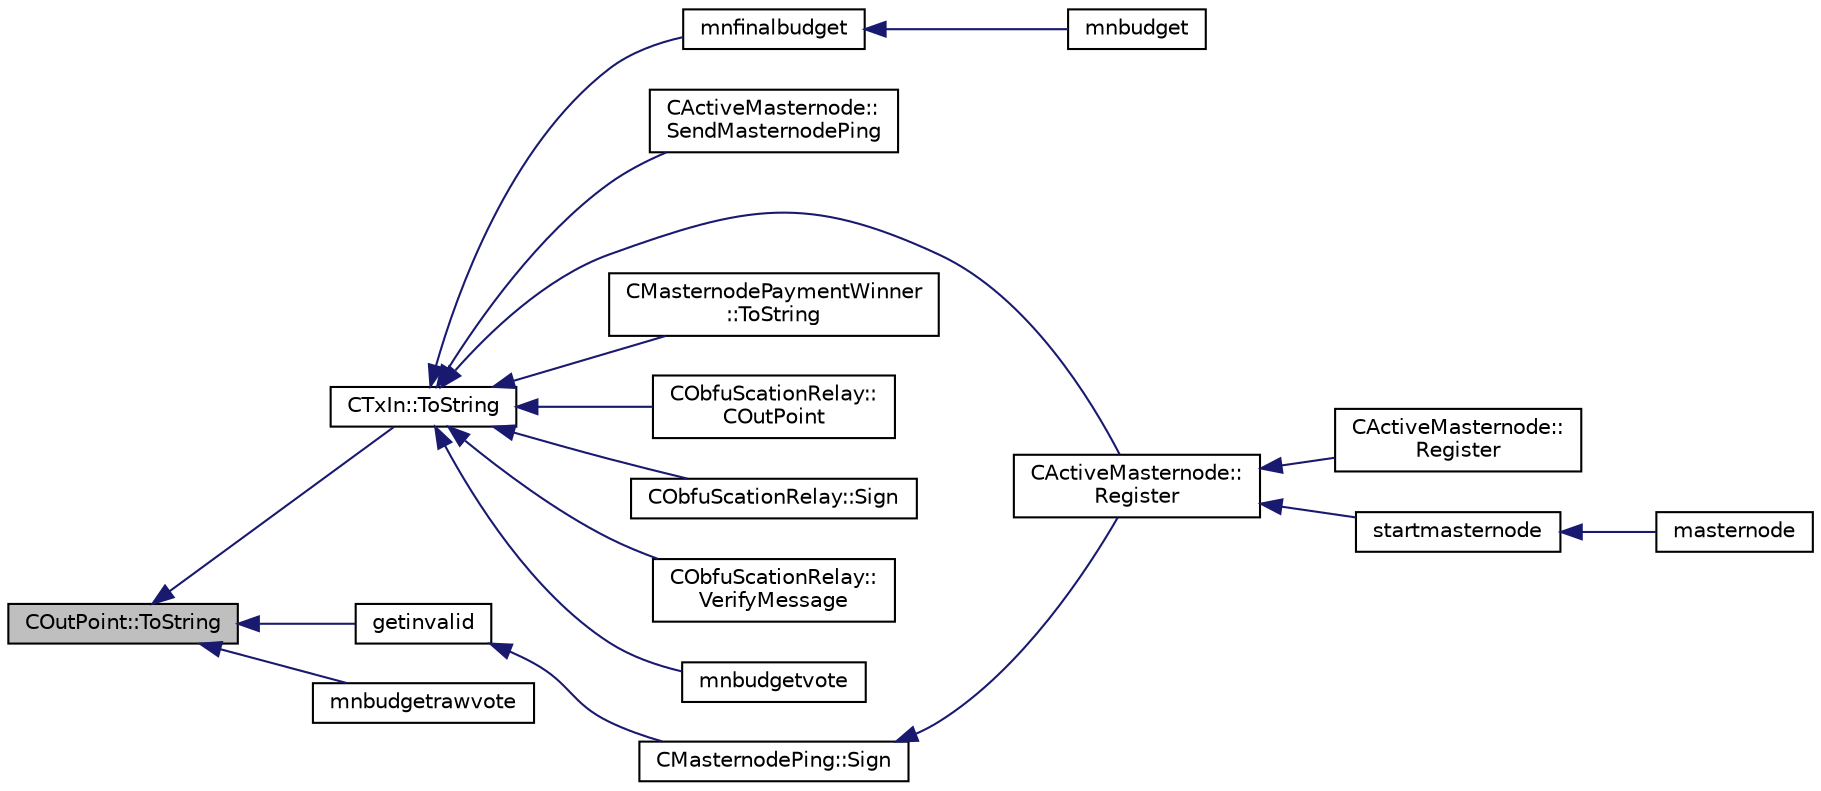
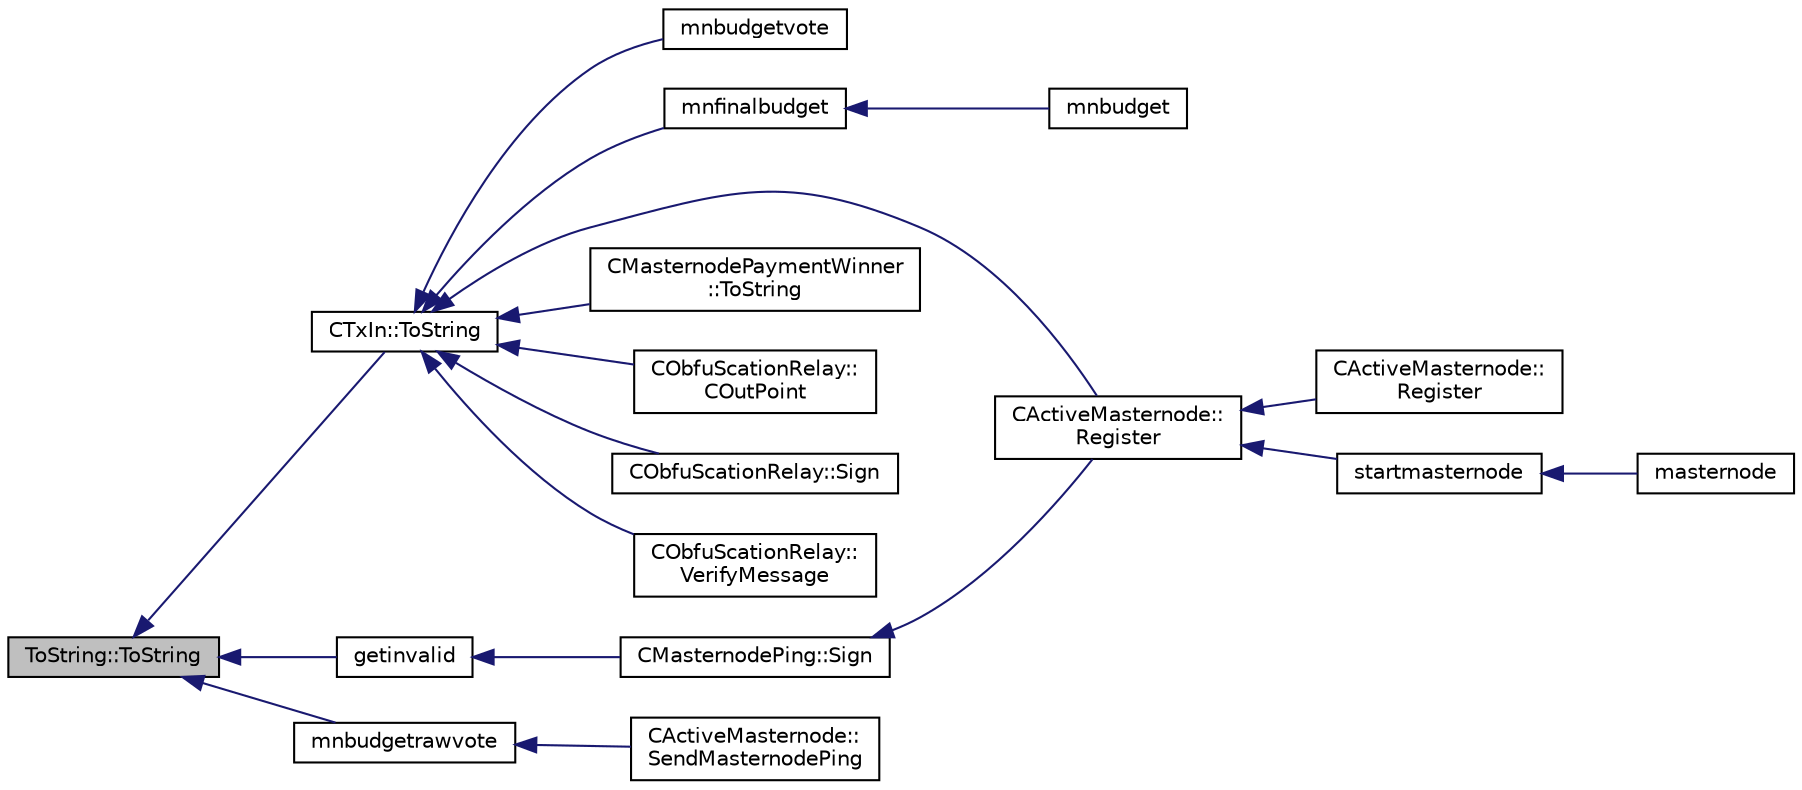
(542, 244) -> (584, 746)
(123, 624) -> (114, 657)
